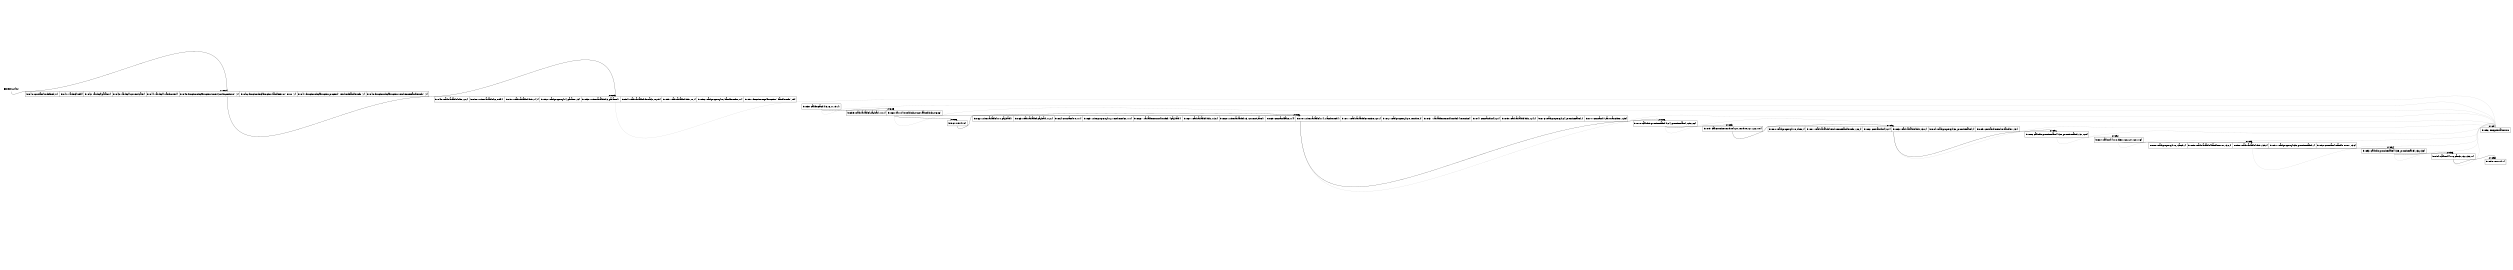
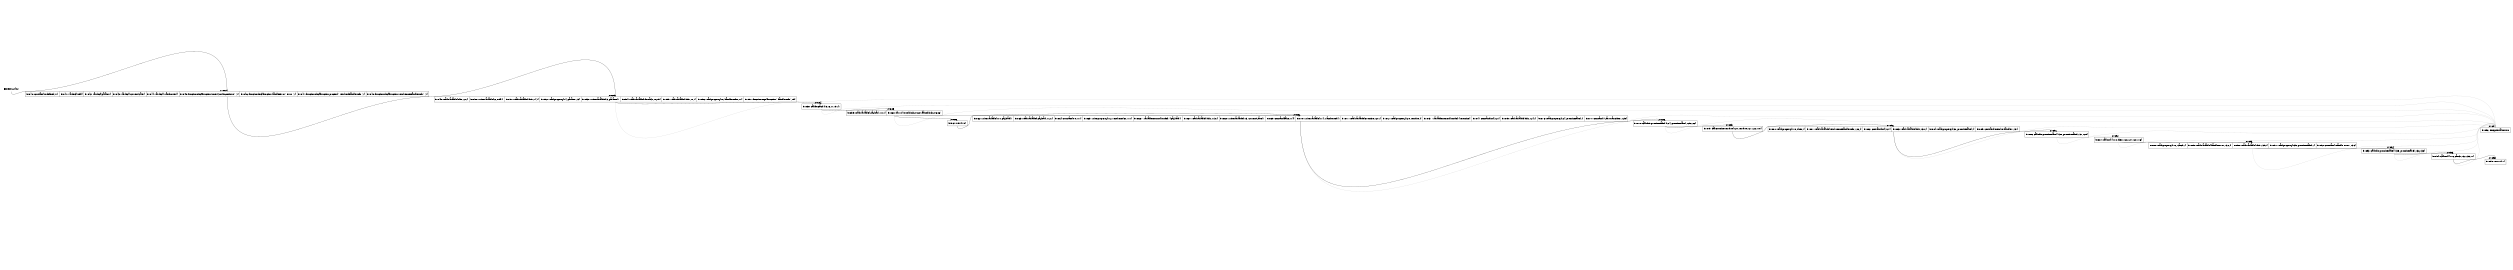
none -> (718, 103)
